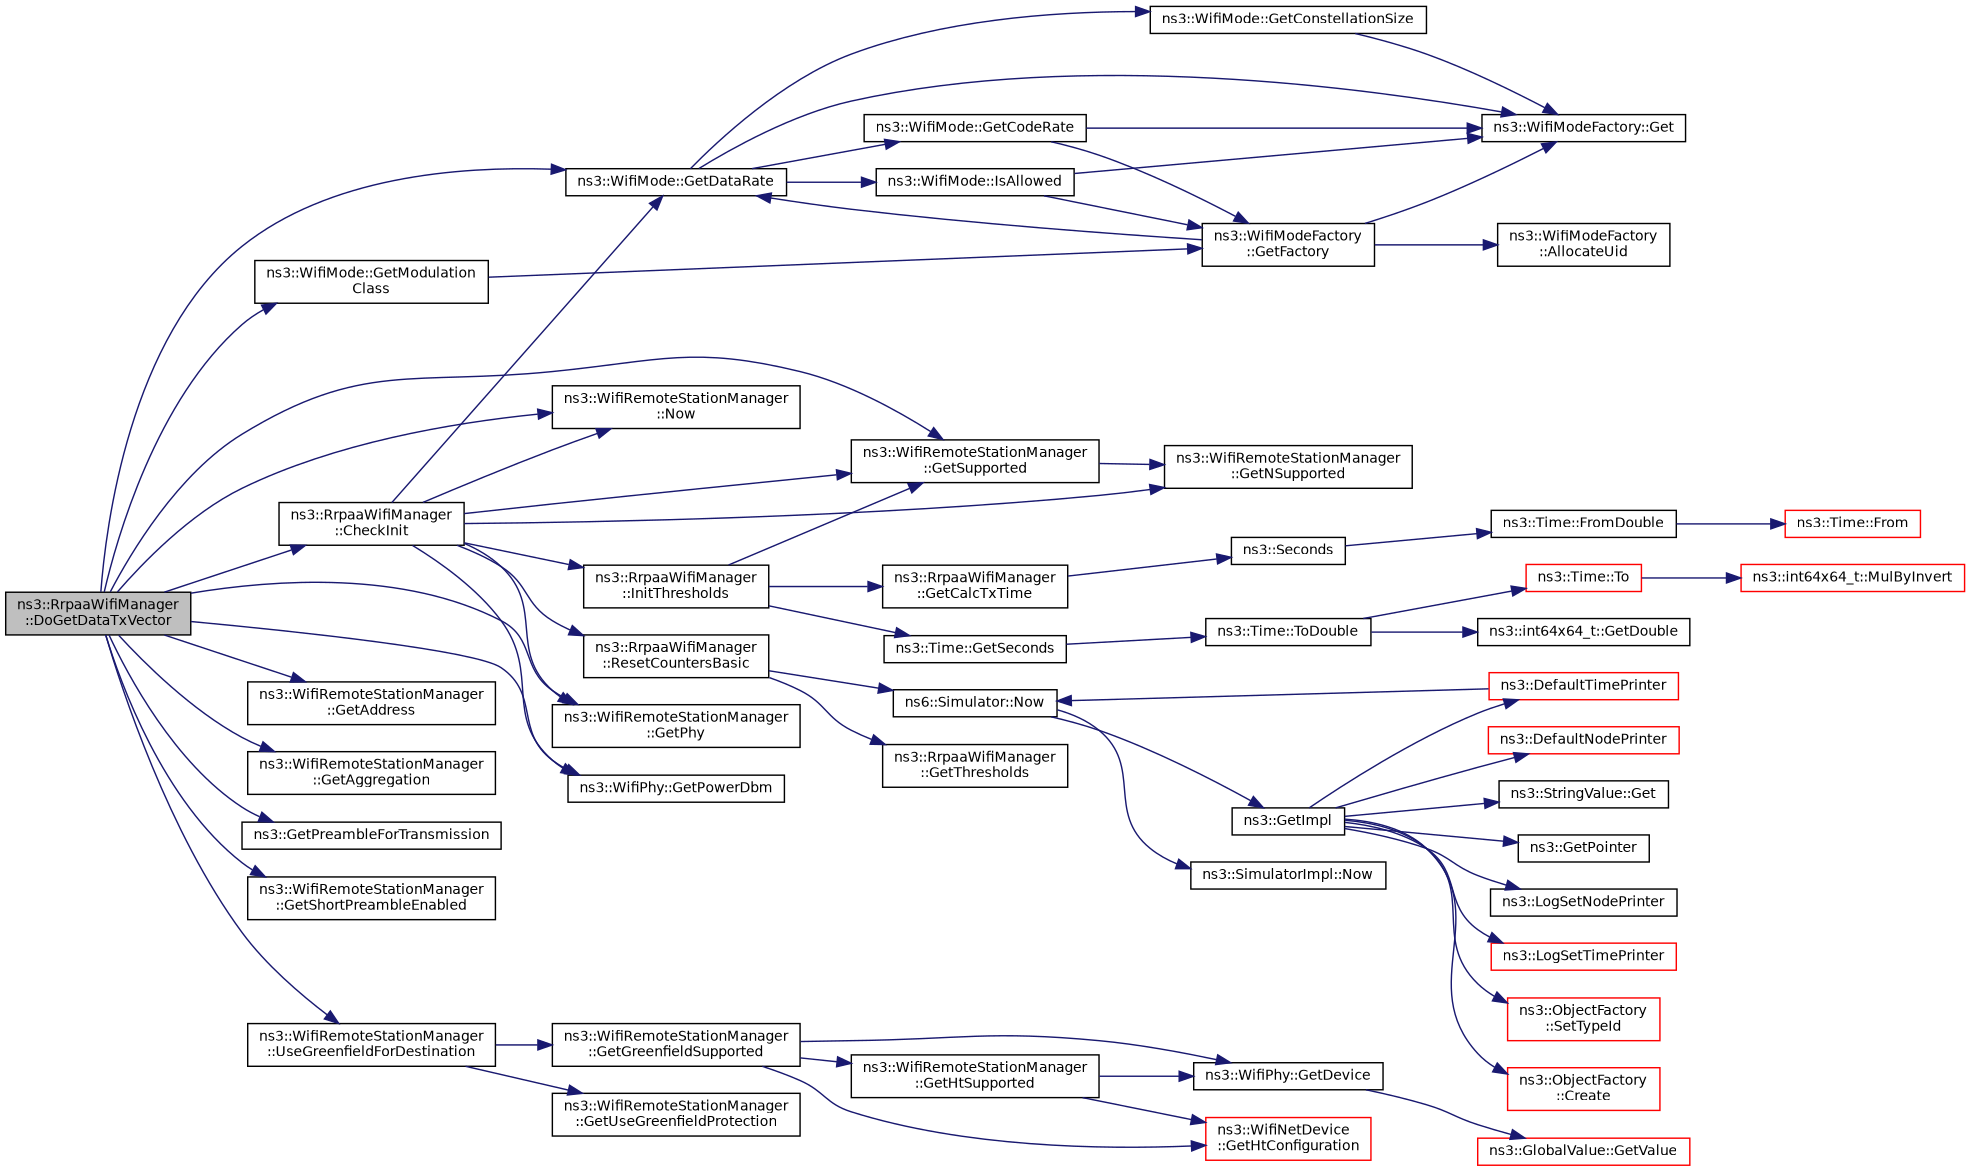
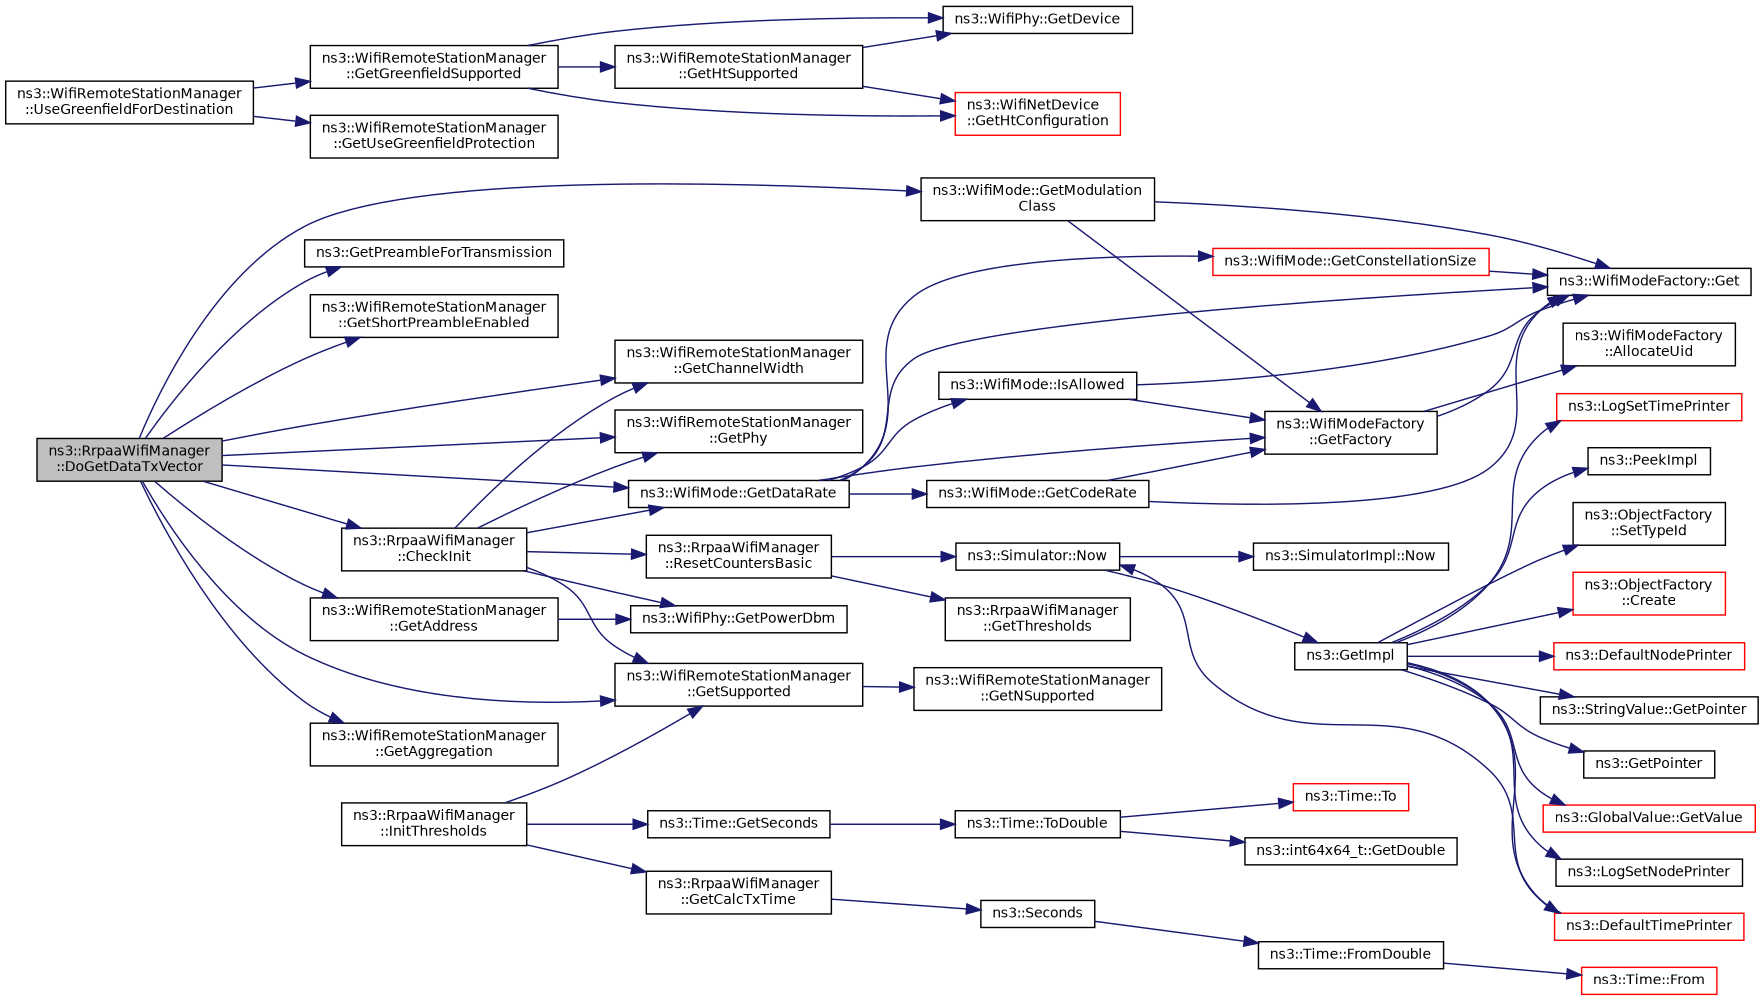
(1288, 20) -> (1351, 262)
none -> (1378, 219)
(986, 223) -> (1034, 455)
(676, 407) -> (739, 362)
none -> (1649, 461)
(808, 515) -> none
(517, 554) -> none
(1853, 578) -> none
(409, 647) -> (581, 619)
(975, 703) -> (1038, 557)
(1584, 794) -> (1649, 710)
(188, 843) -> none
(1584, 1019) -> (1649, 524)
(1439, 1109) -> (1499, 713)
